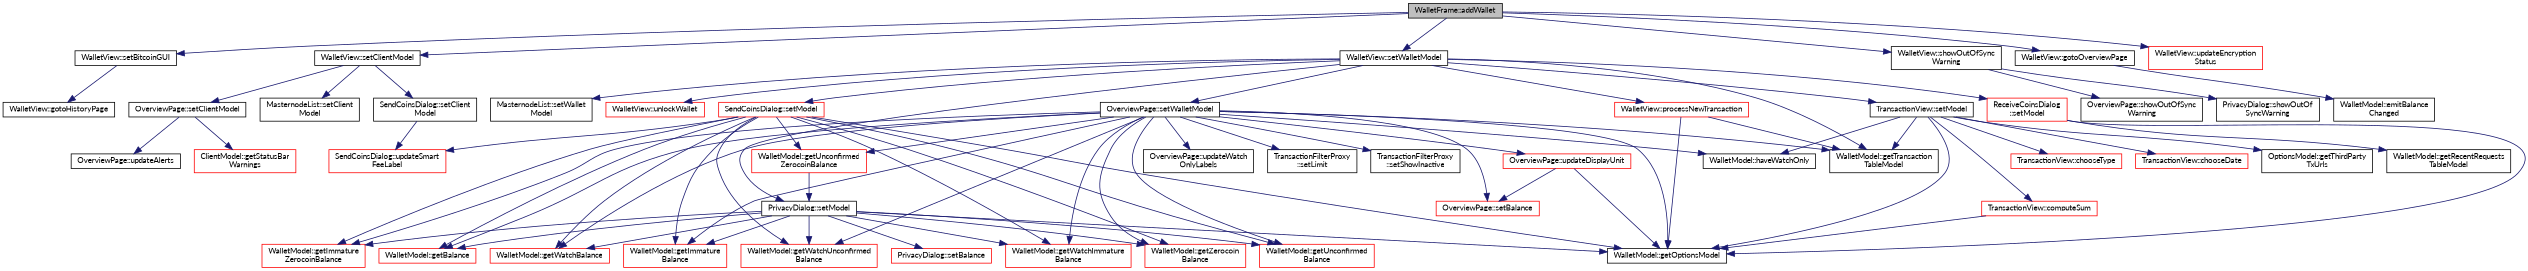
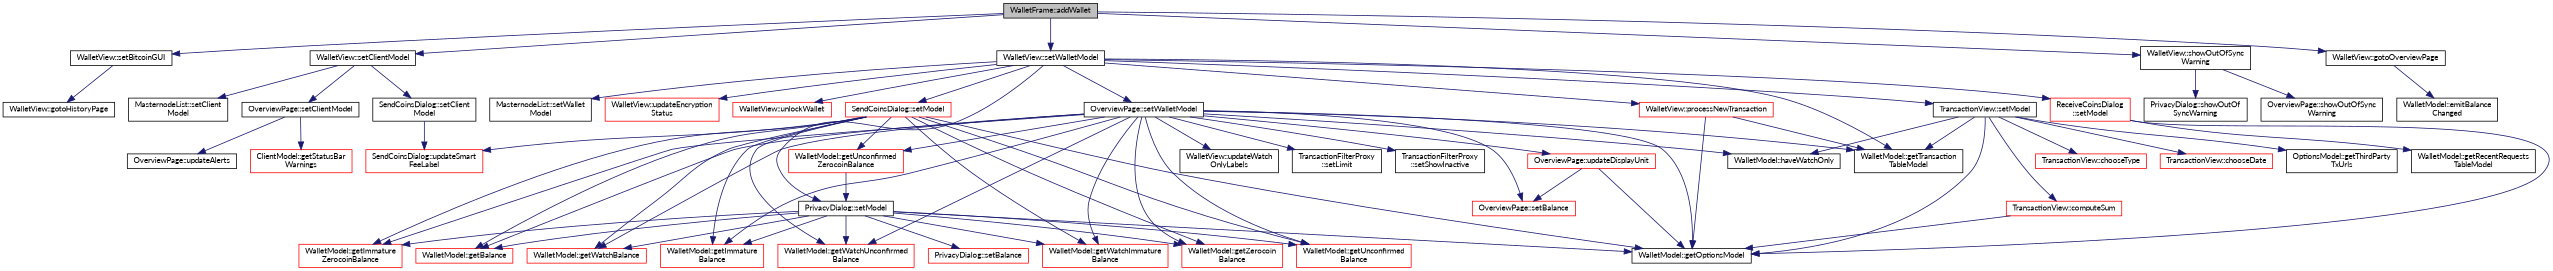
(1822, 22) -> (862, 80)
(1198, 161) -> (1229, 161)
